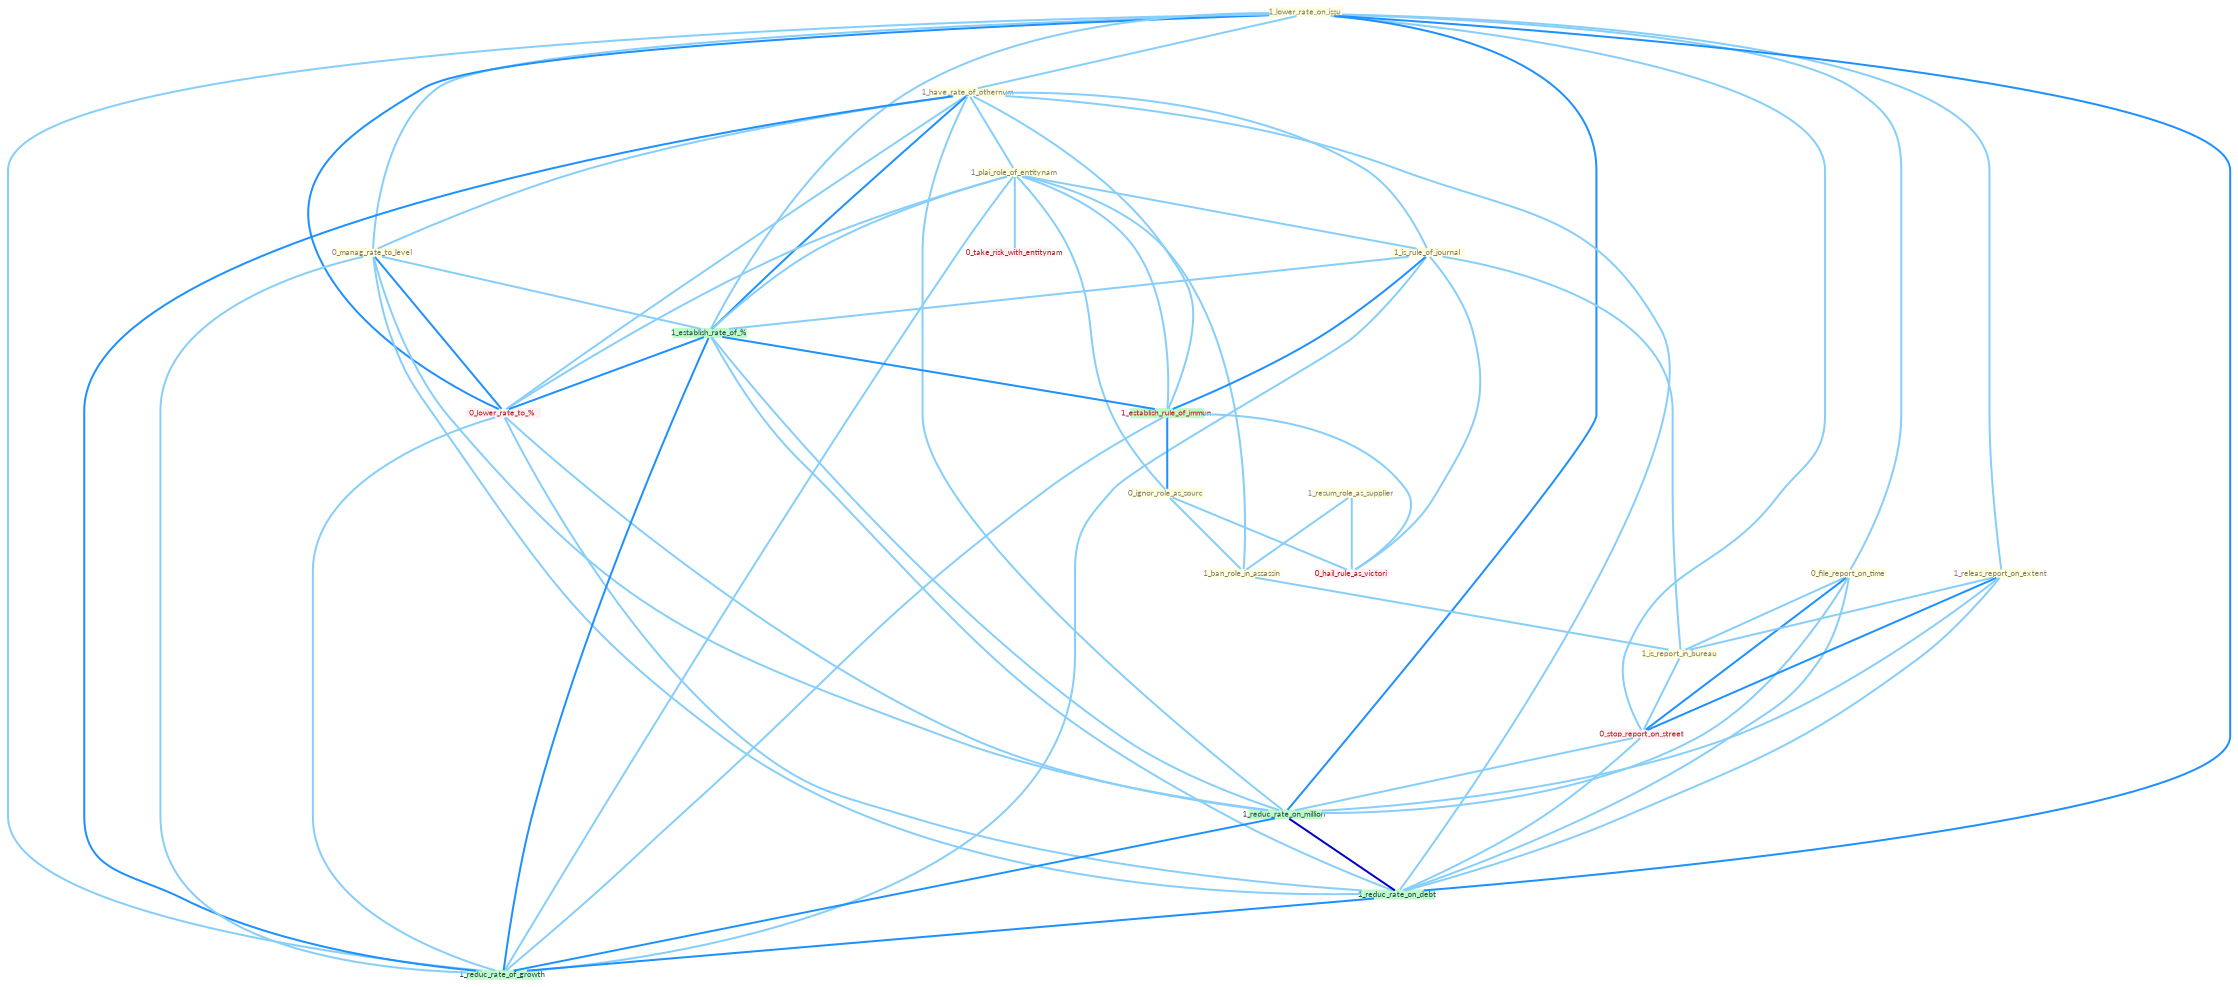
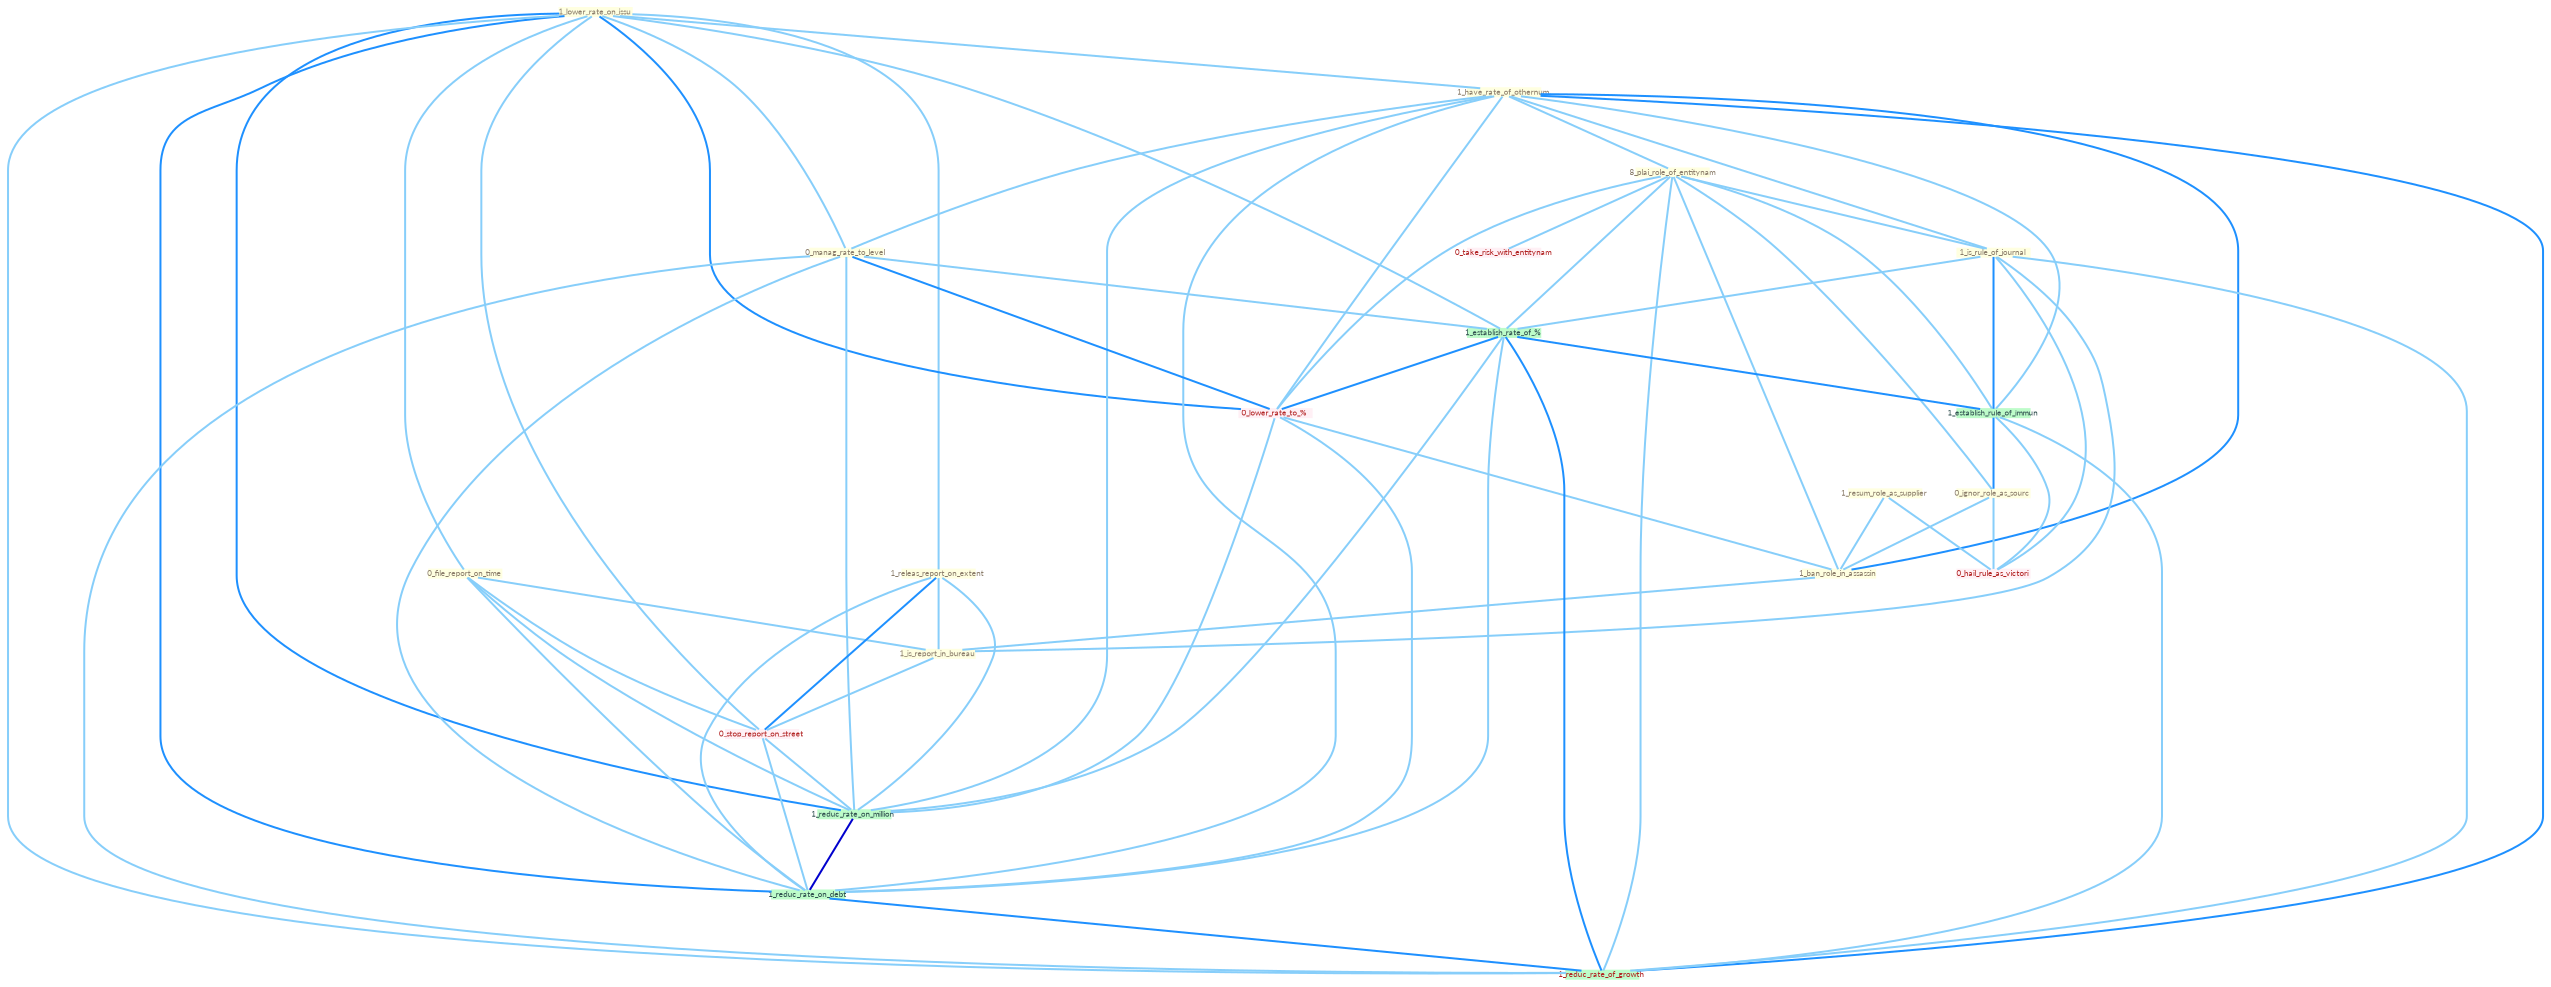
(1015, 172) -> (1673, 172)
(838, 211) -> (2196, 192)
(1167, 413) -> (1994, 413)
(1746, 654) -> (606, 666)
(313, 694) -> (1544, 490)
(913, 891) -> none
(503, 975) -> (1602, 975)
